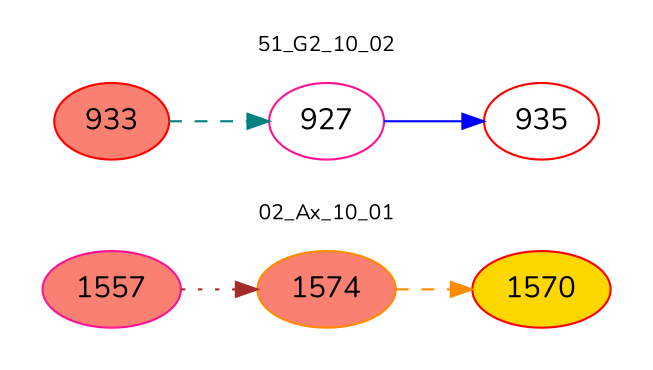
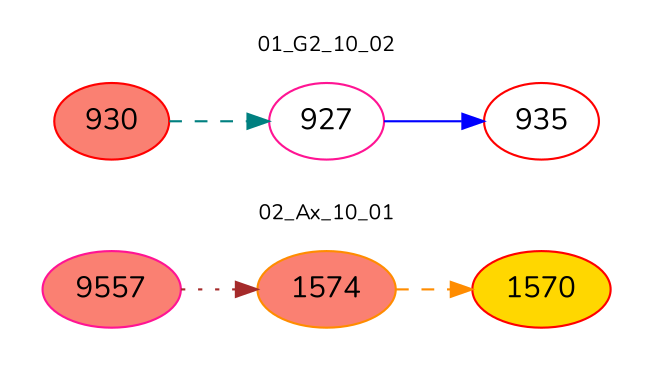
(327, 46) -> (327, 46)
(112, 121) -> (112, 121)
(112, 289) -> (112, 289)
